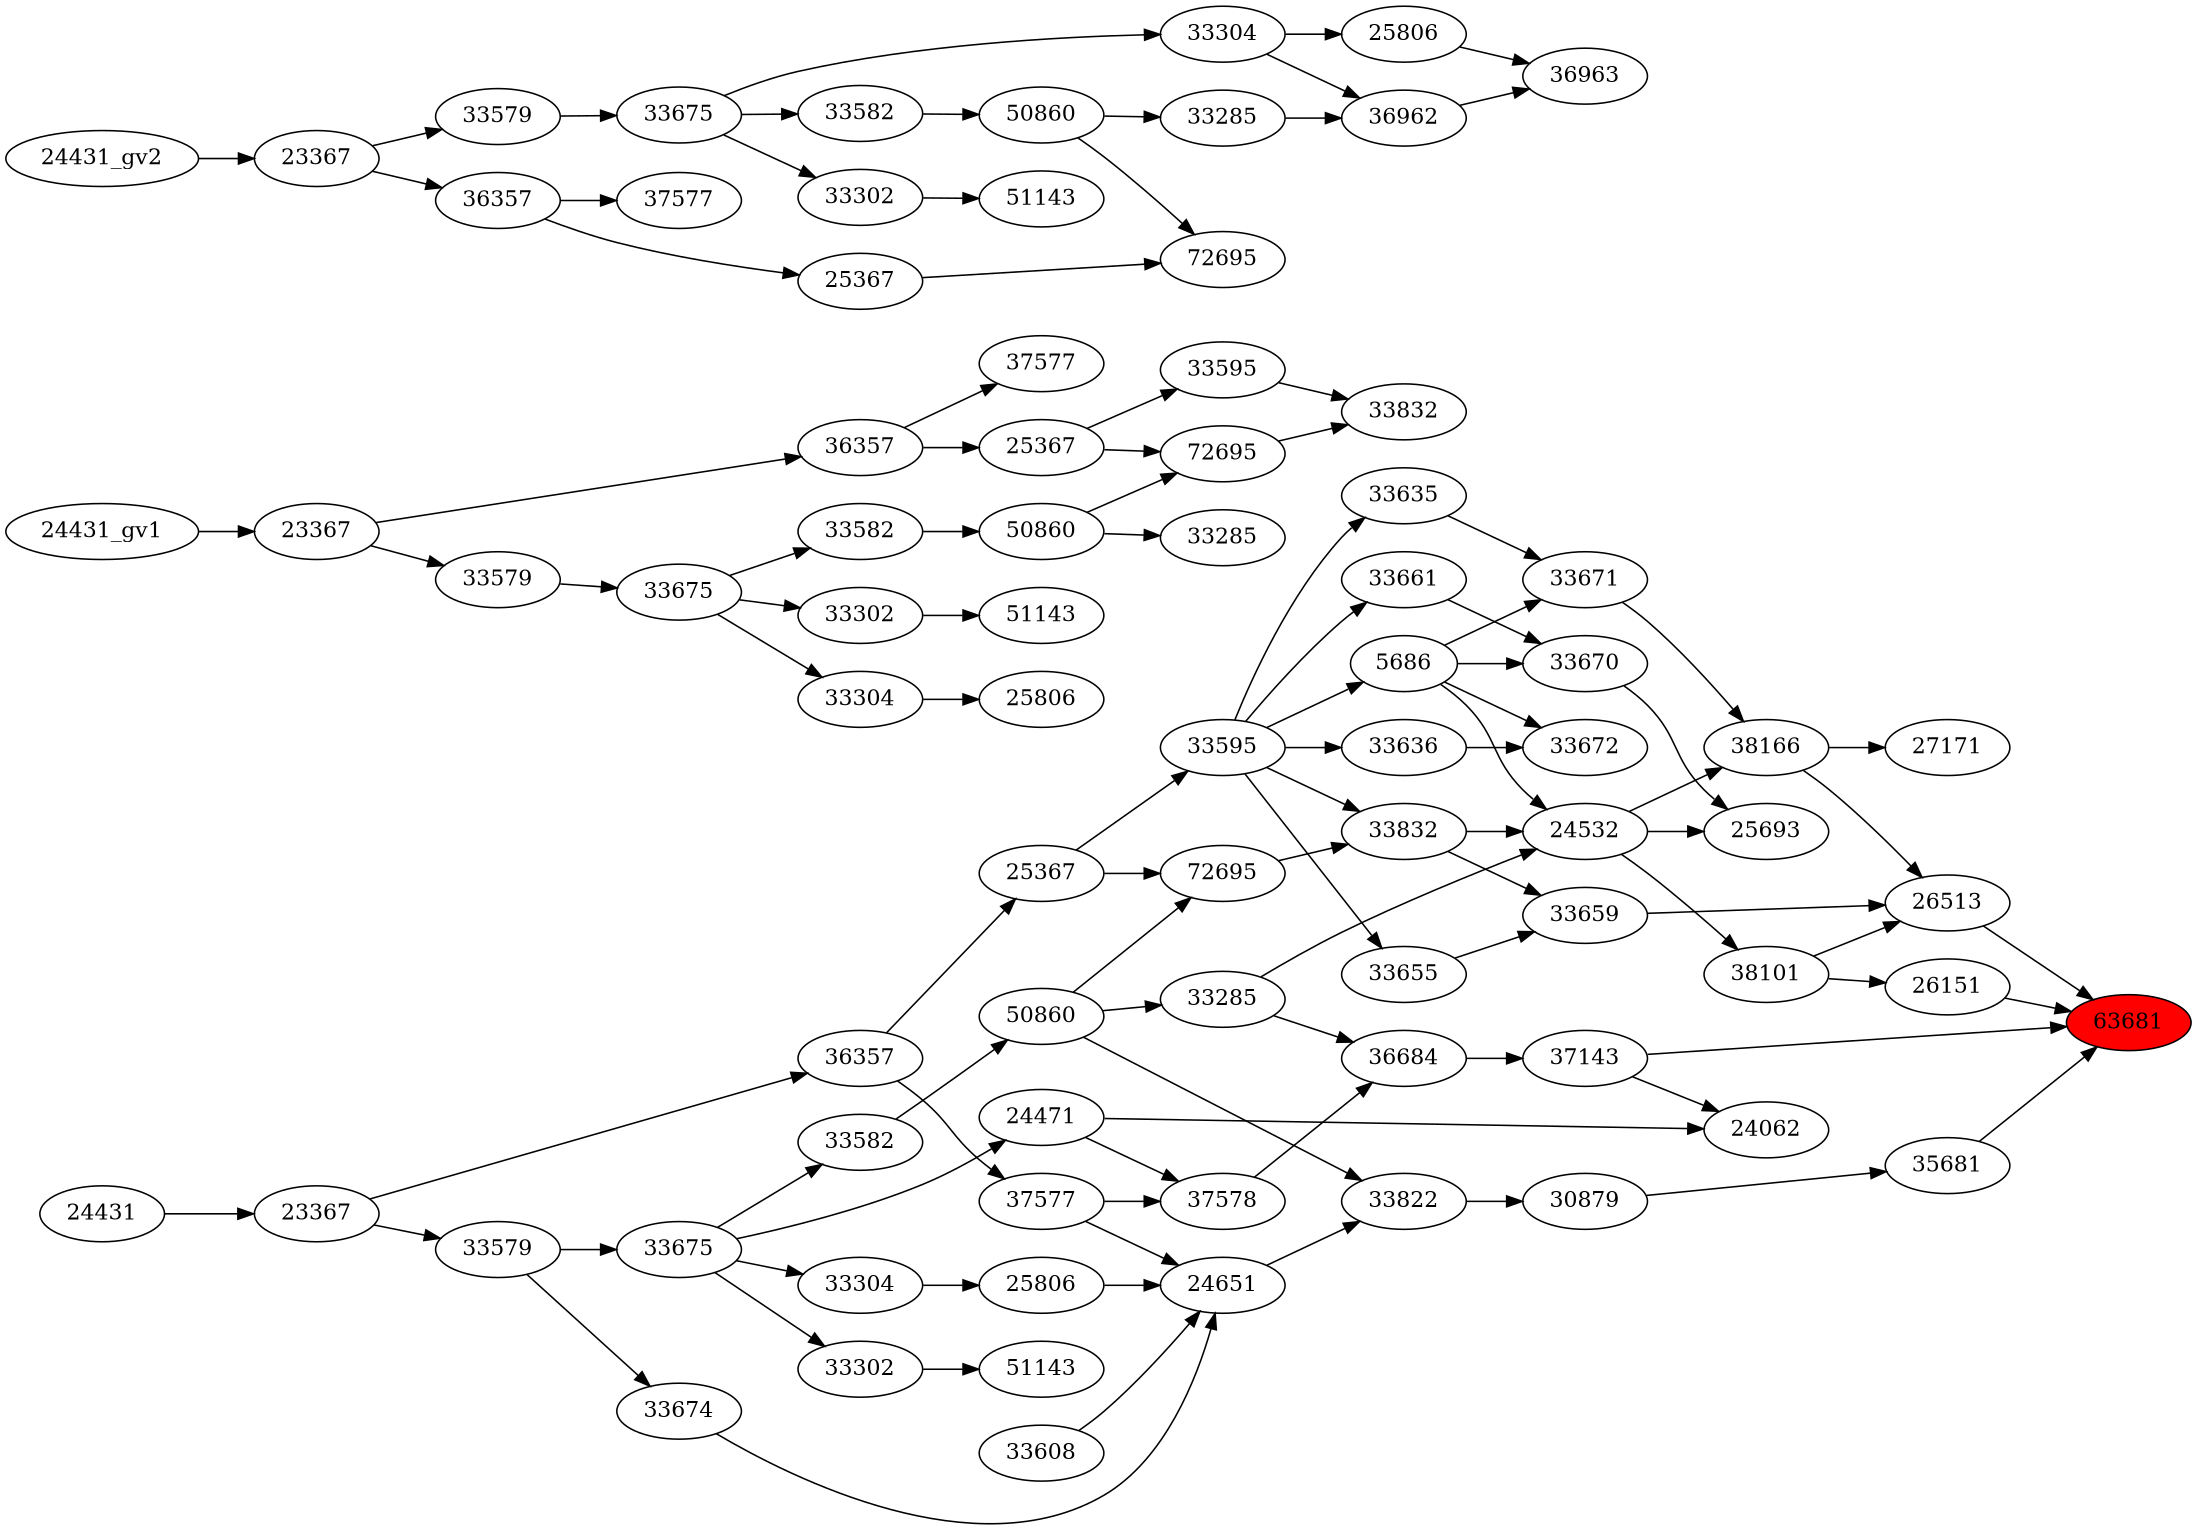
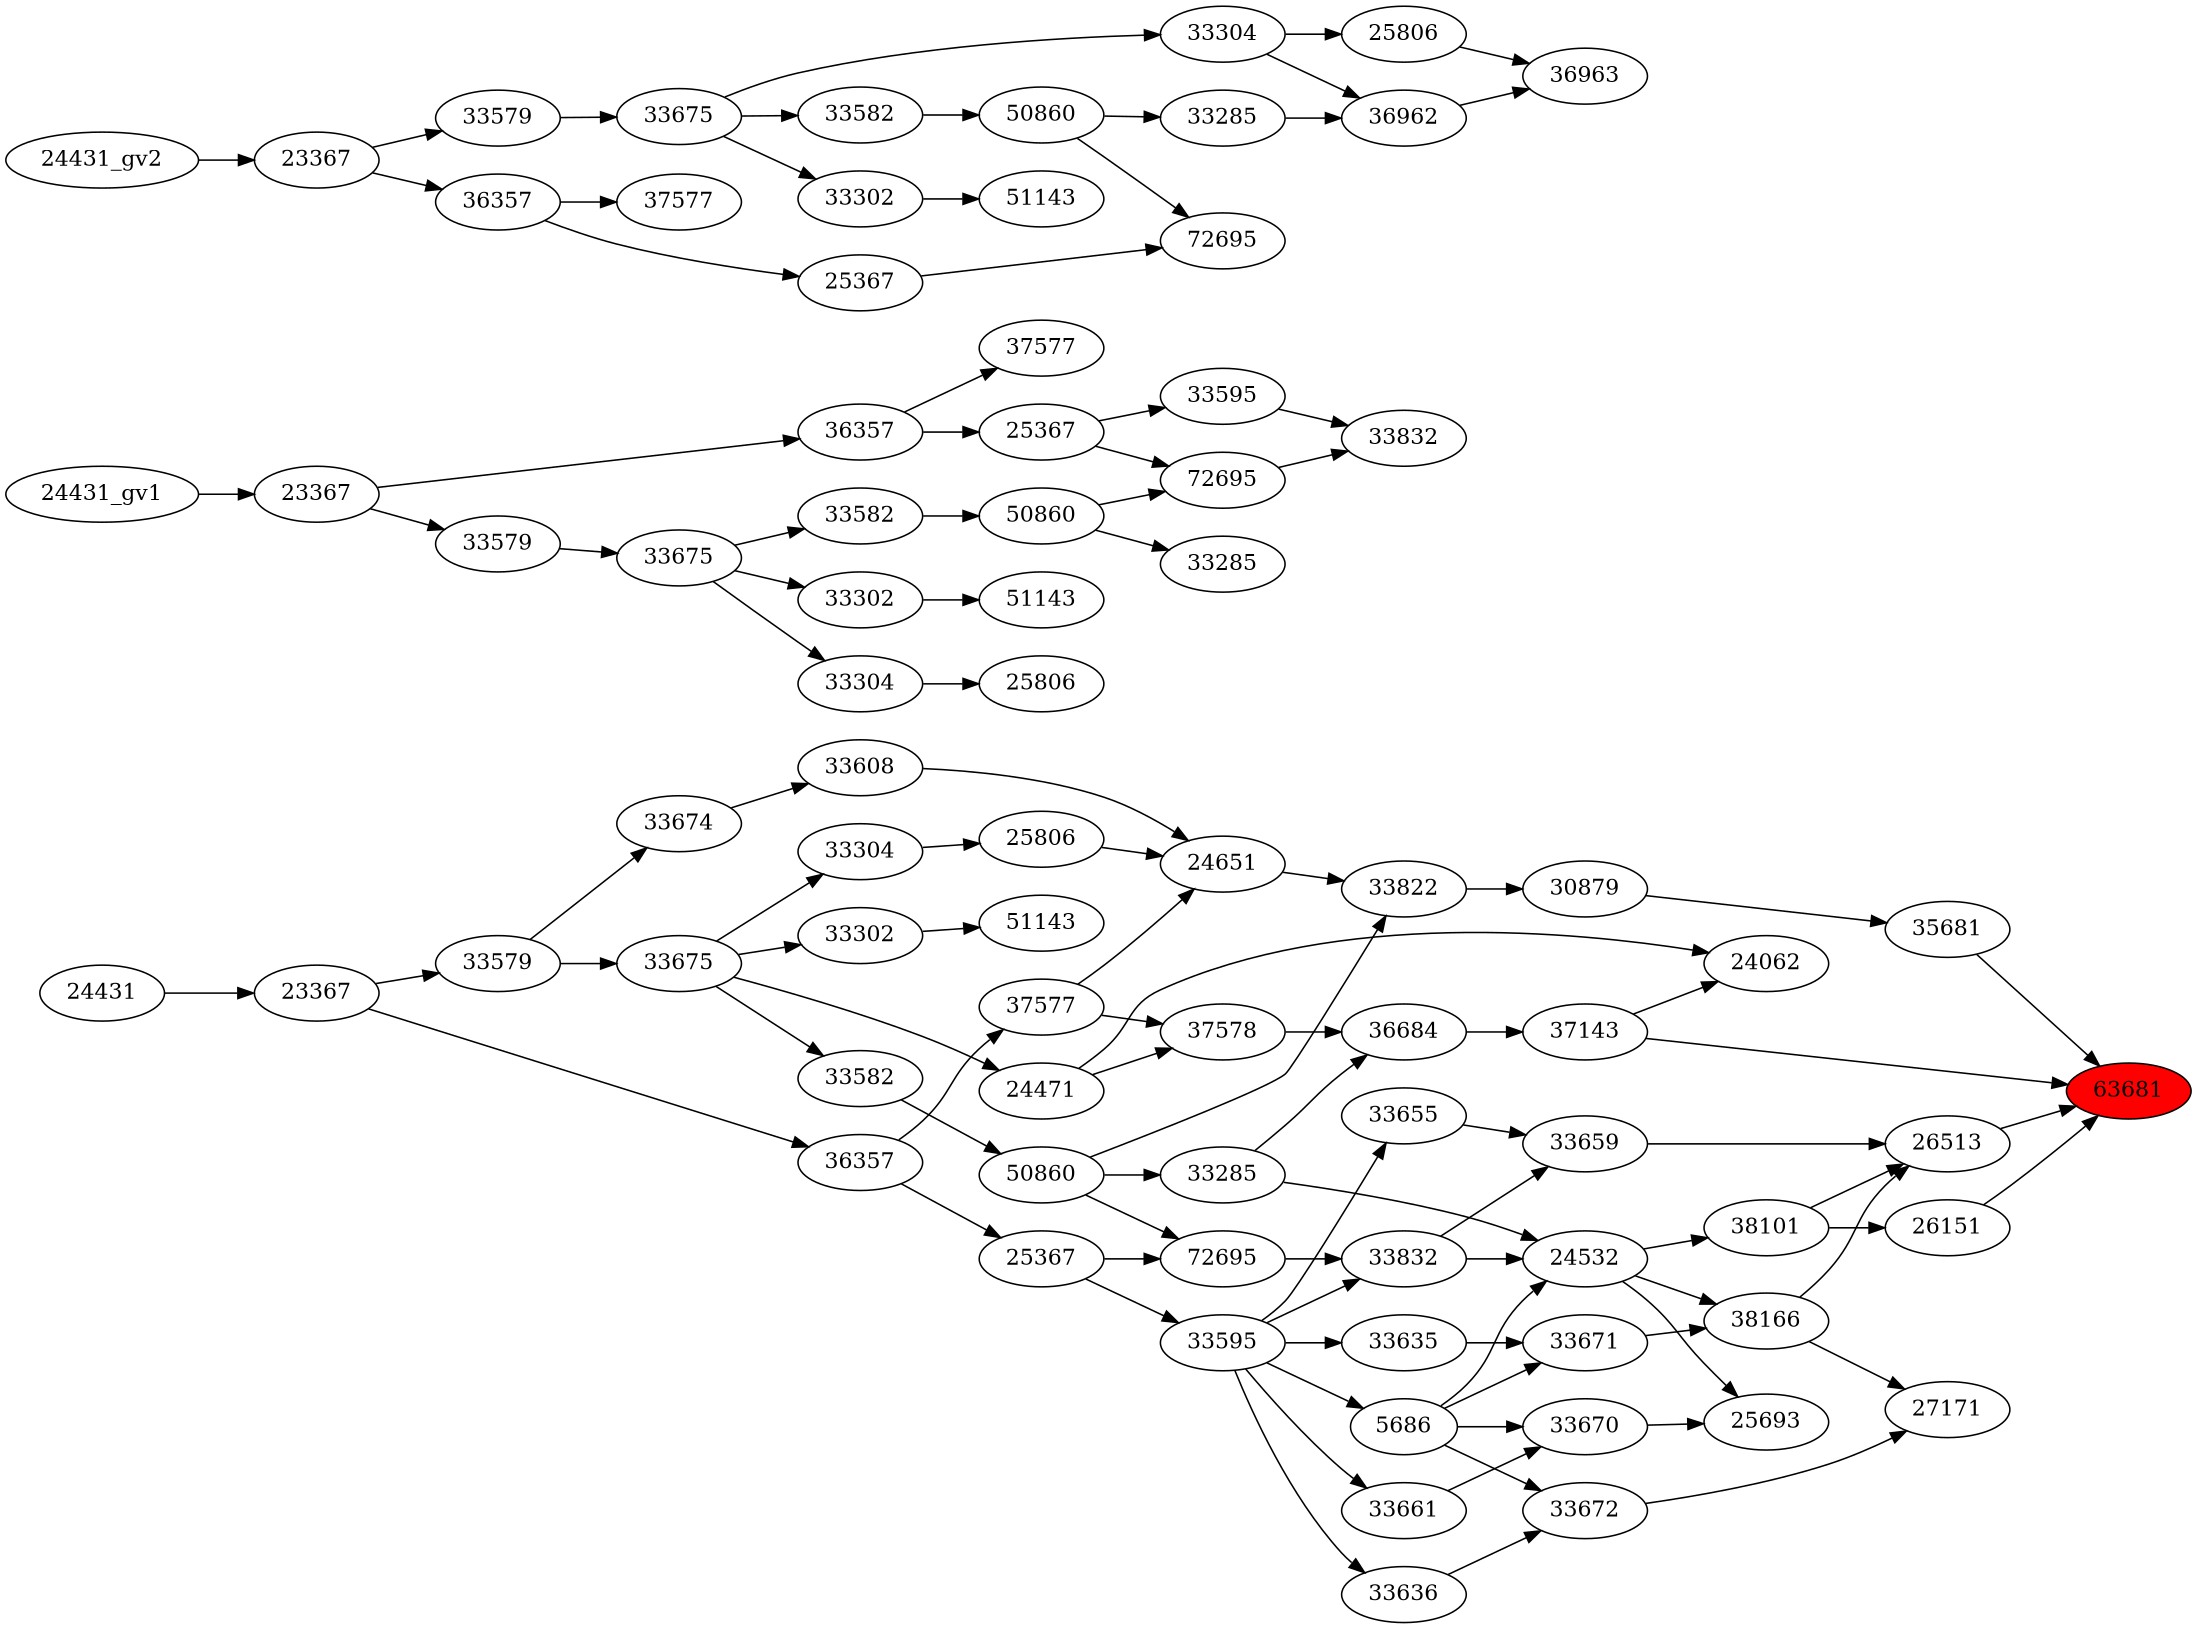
none -> (1772, 1480)
(1005, 1523) -> (762, 798)
